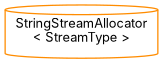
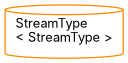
(81, 32) -> (64, 32)
